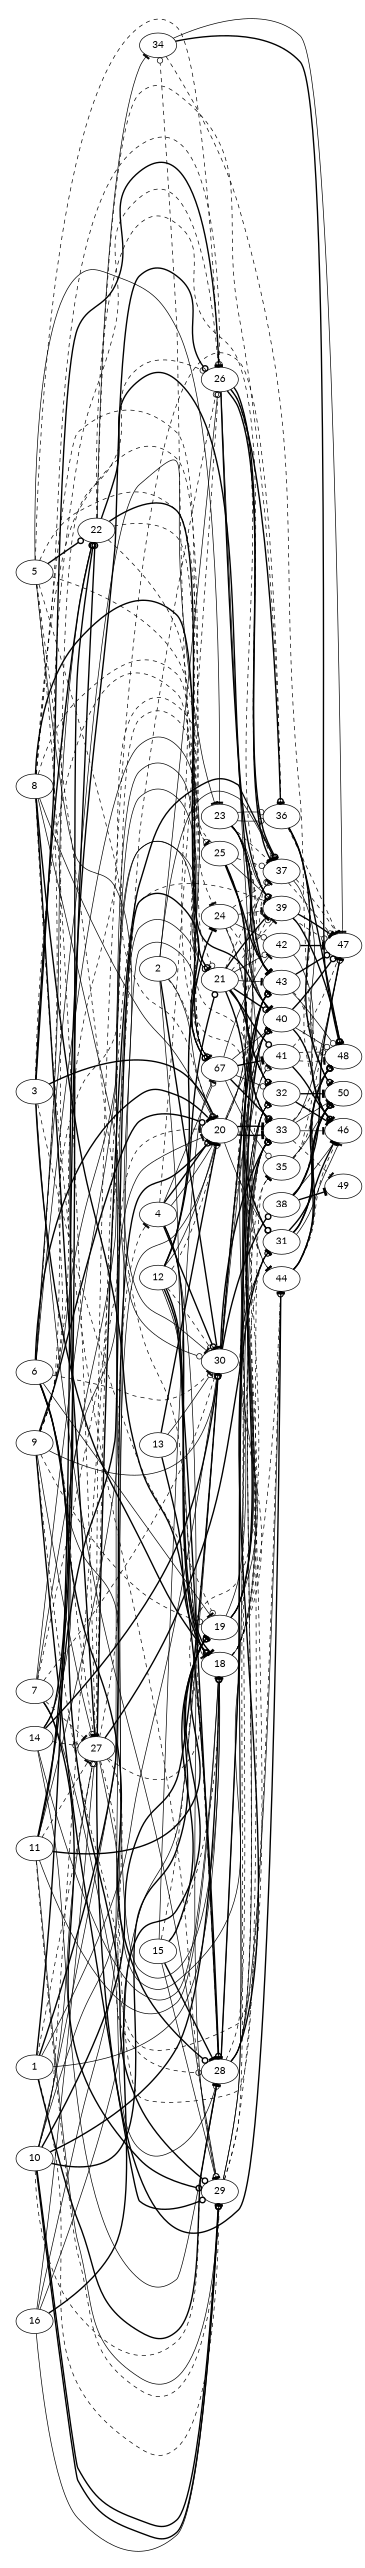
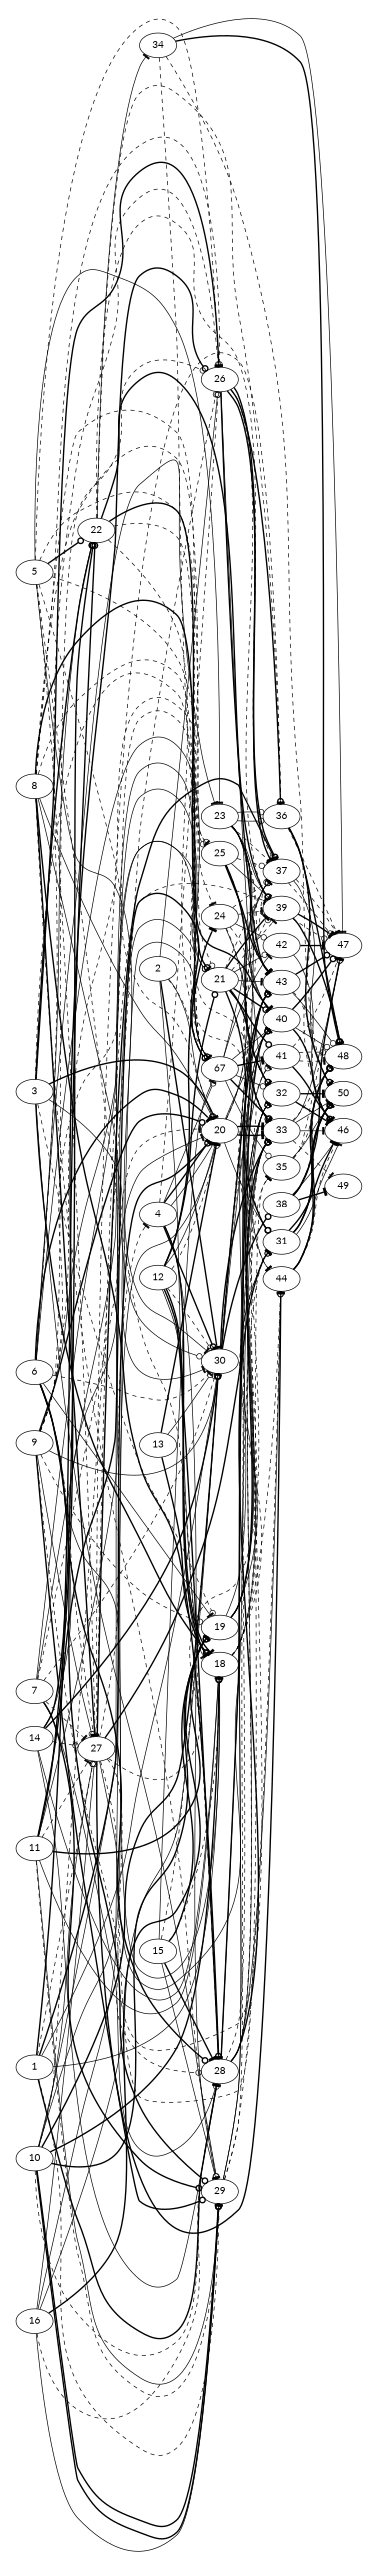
(179, 455) -> (179, 450)
(205, 796) -> (243, 970)
none -> (123, 1255)
none -> (189, 2331)
